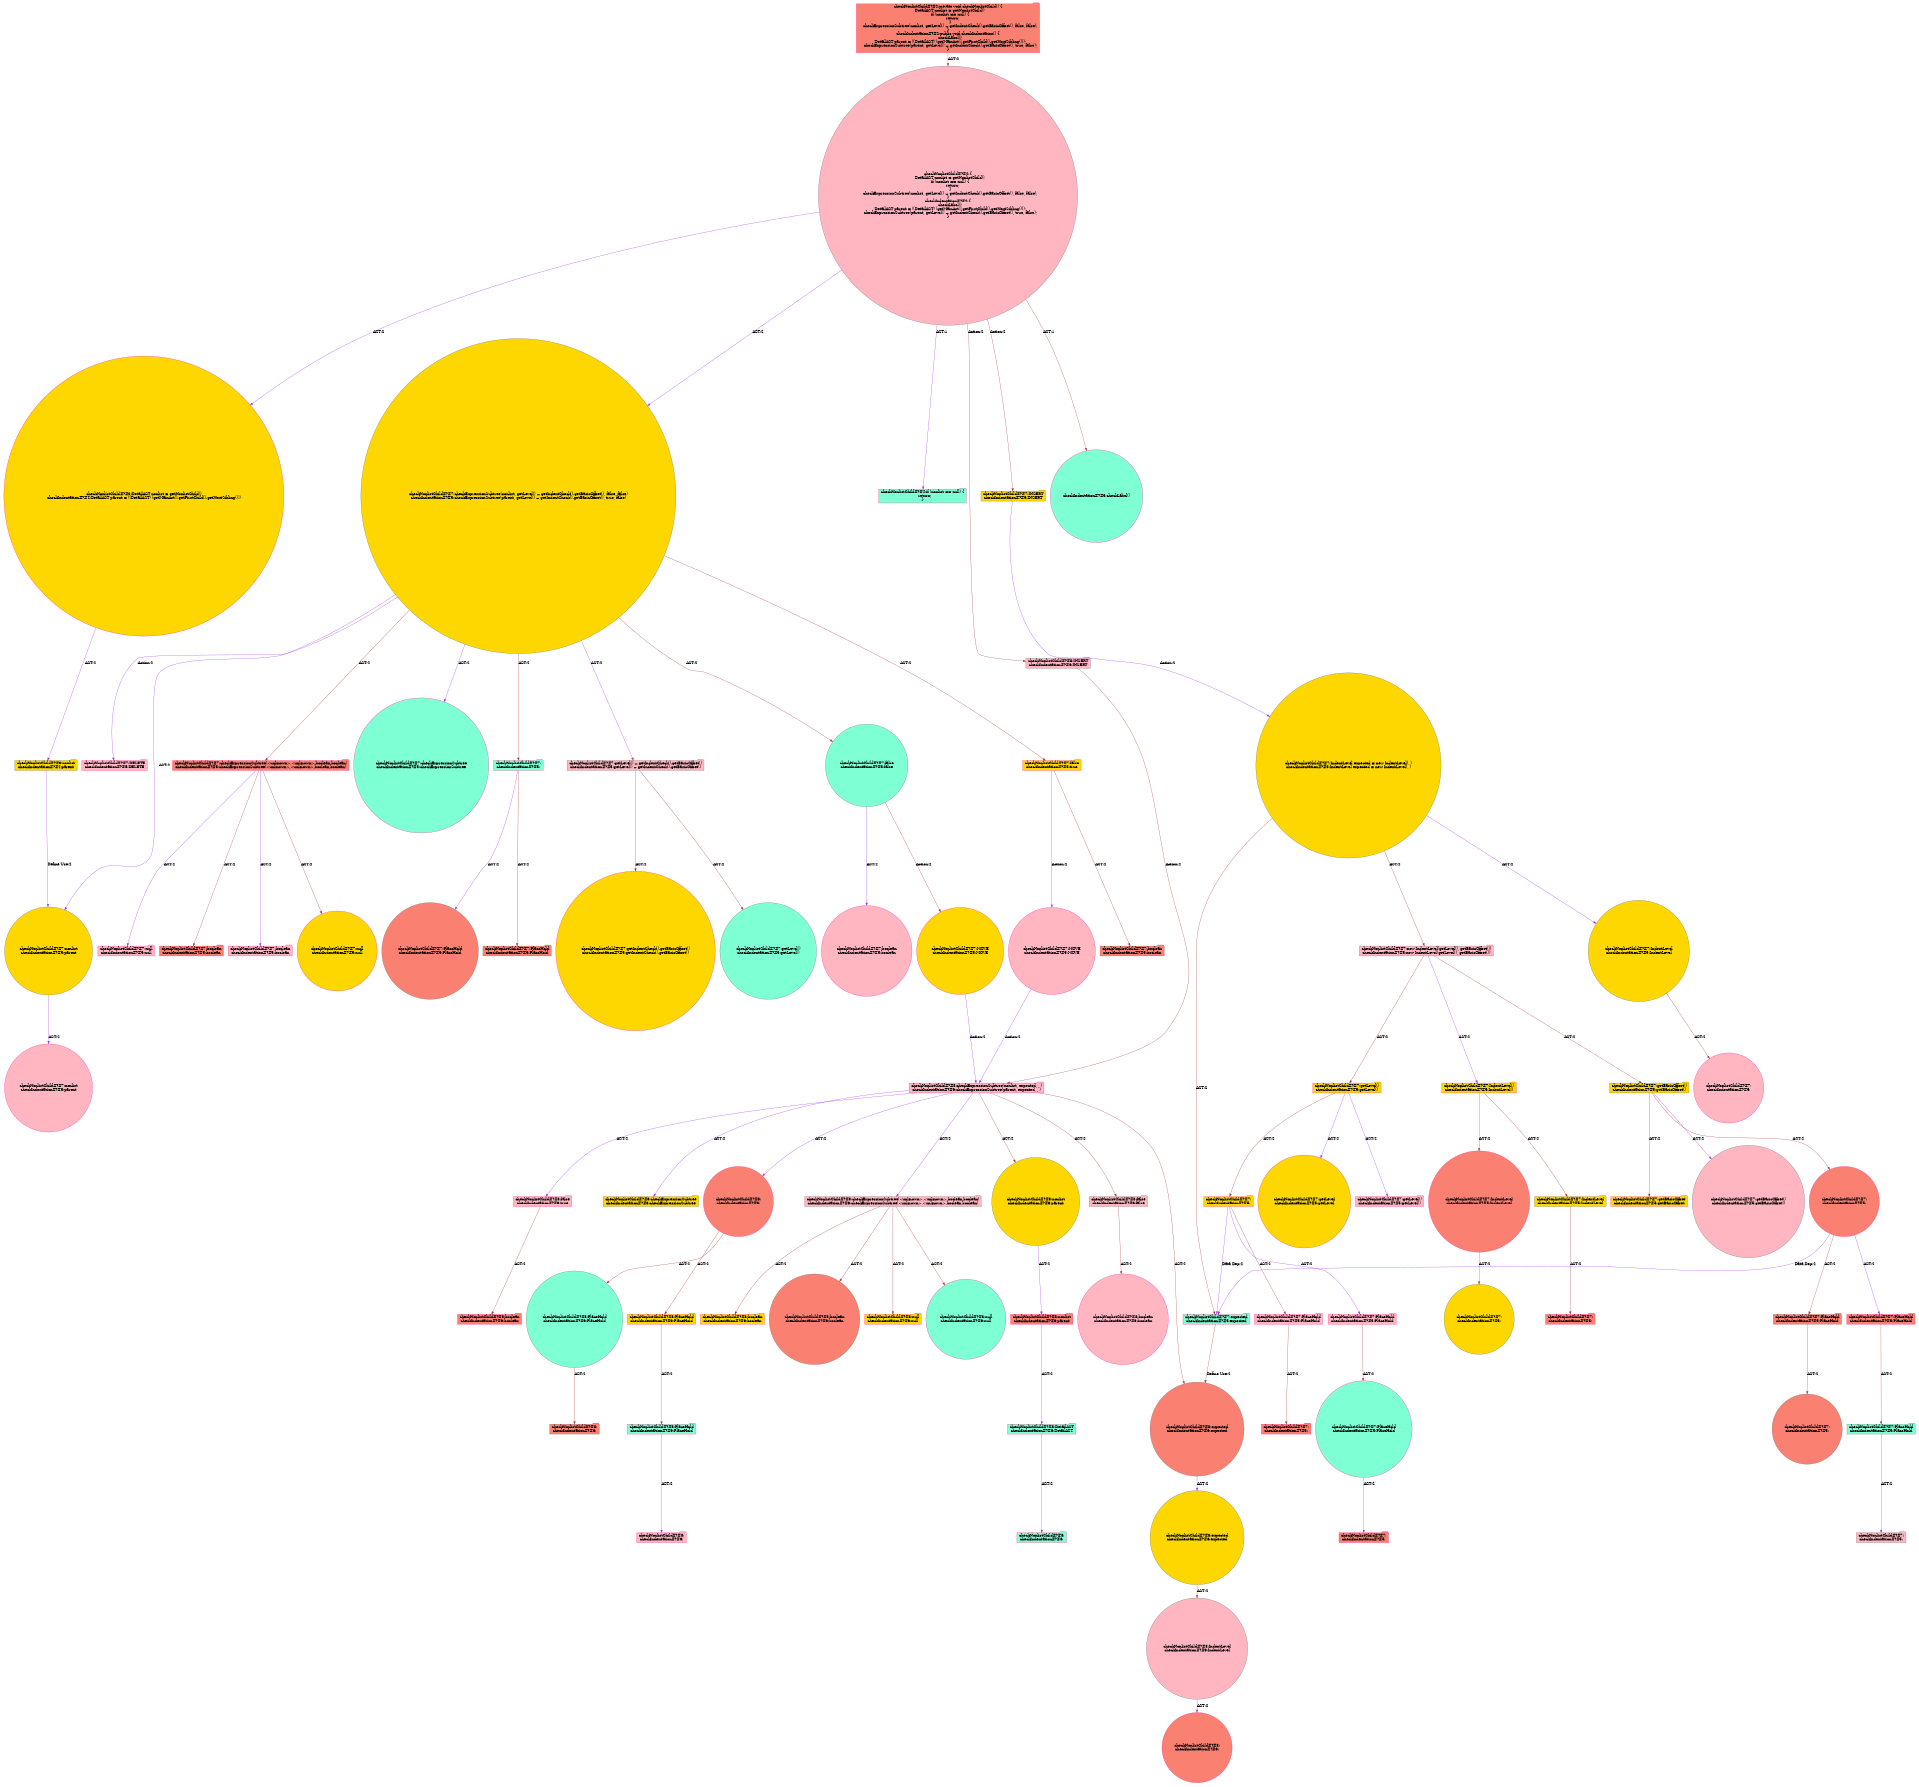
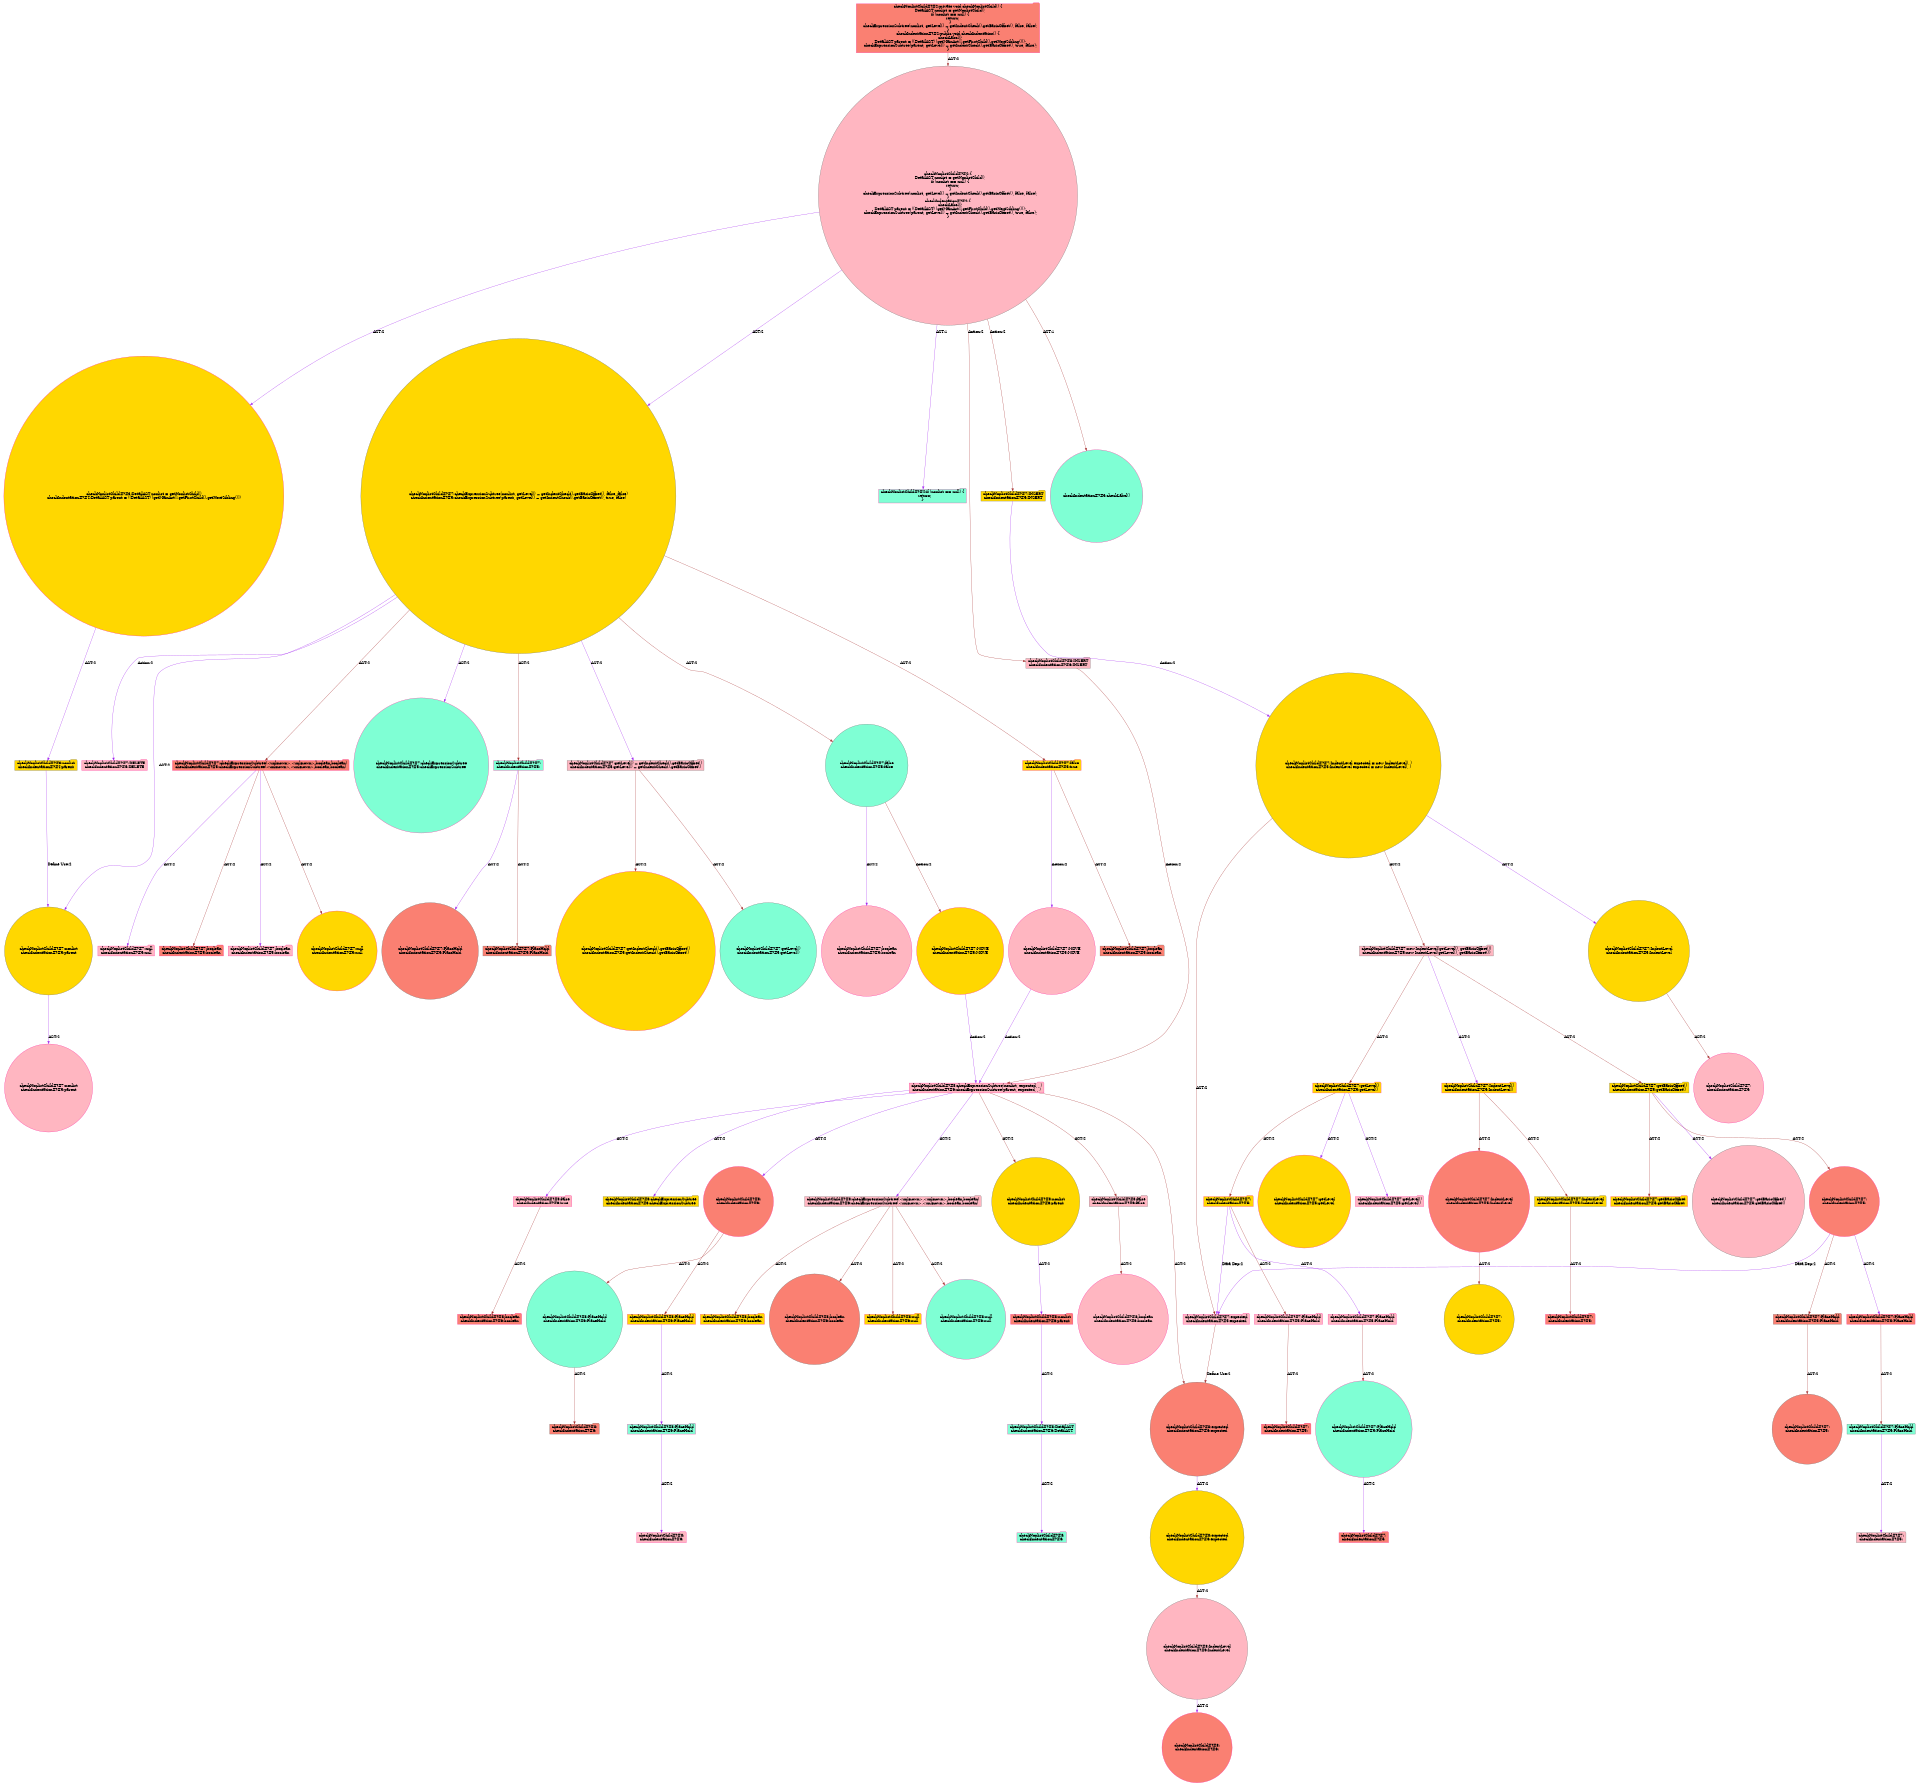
(1216, 1319) -> (1216, 1319)
